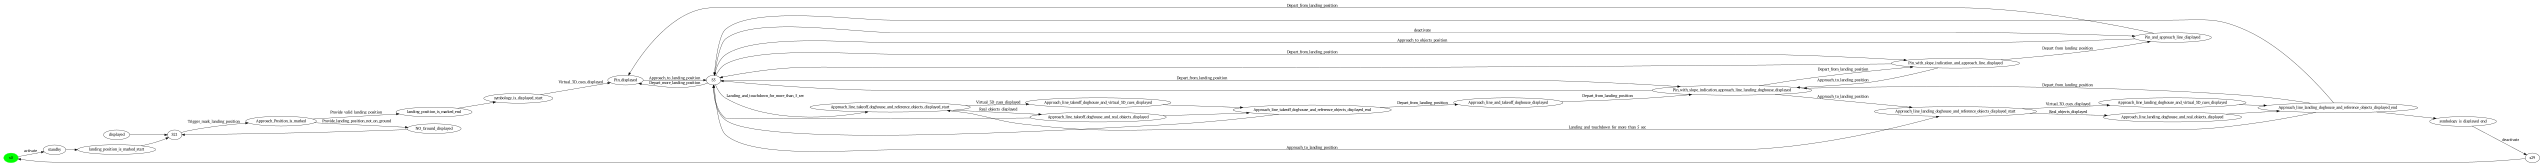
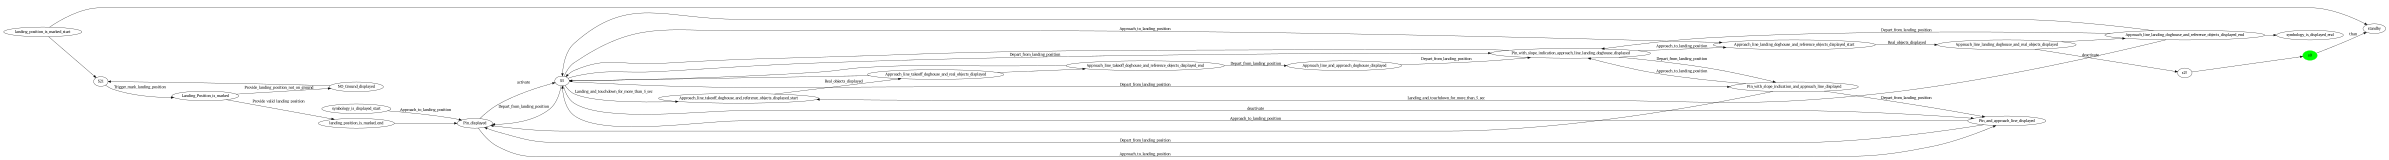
(1422, 41) -> (1256, 119)
(1307, 68) -> (1134, 131)
(675, 78) -> (524, 82)
(580, 82) -> (426, 110)
(675, 83) -> (524, 107)
(1098, 103) -> none
(1508, 103) -> (1344, 66)
(2172, 103) -> none
(475, 105) -> (424, 123)
(281, 121) -> (205, 96)
(117, 135) -> none
(2498, 140) -> (2105, 60)
(70, 150) -> (1206, 8)
(31, 151) -> (2353, 34)
none -> (1233, 156)
